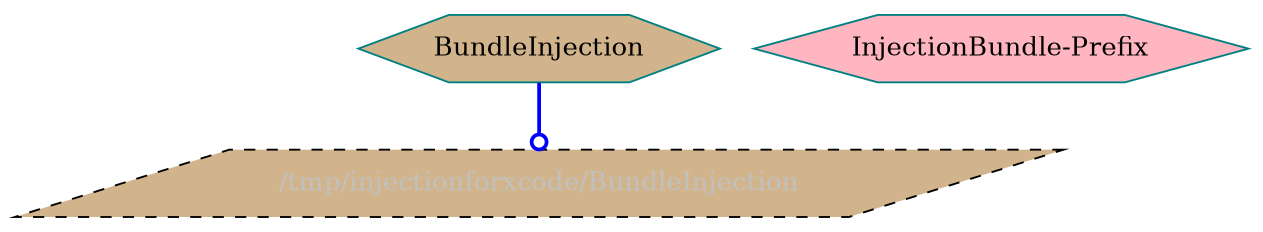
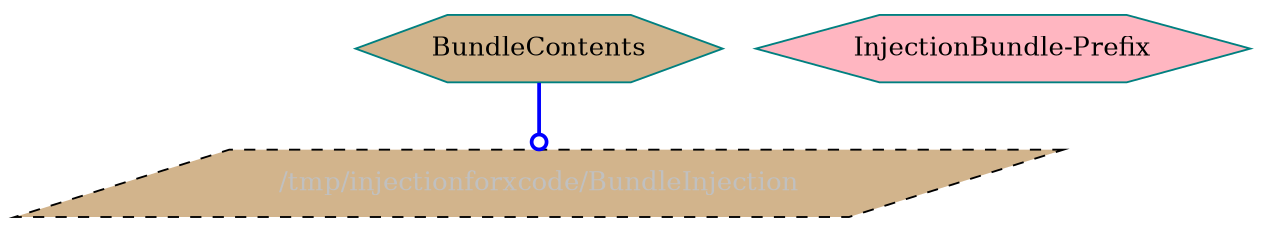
(539, 49) -> (539, 49)
